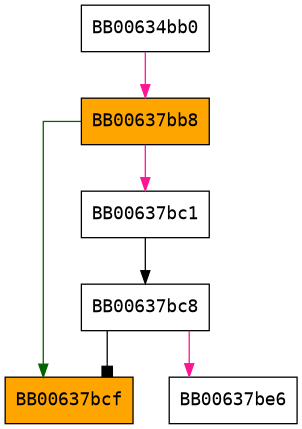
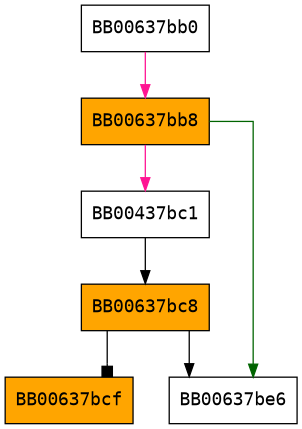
(145, 28) -> (145, 28)
(145, 214) -> (145, 214)
(43, 224) -> (253, 221)
(145, 307) -> (145, 307)
(189, 347) -> (189, 347)
